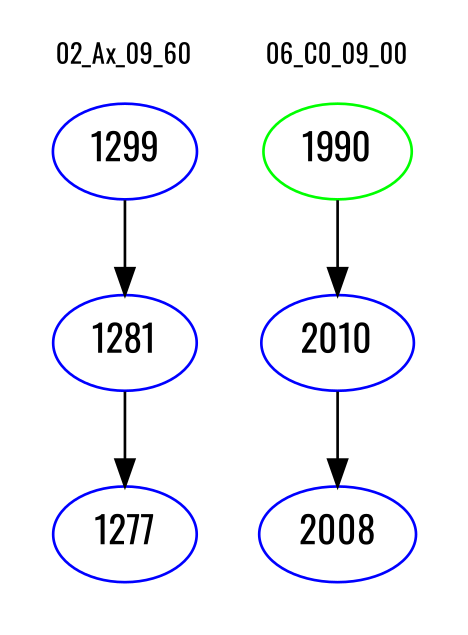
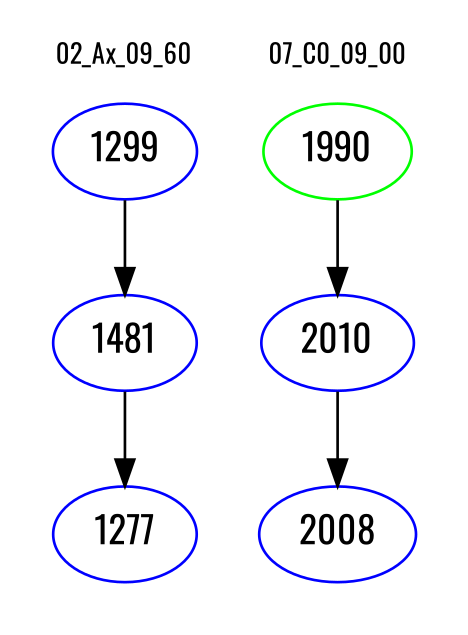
(338, 57) -> (338, 57)
(125, 343) -> (125, 343)
